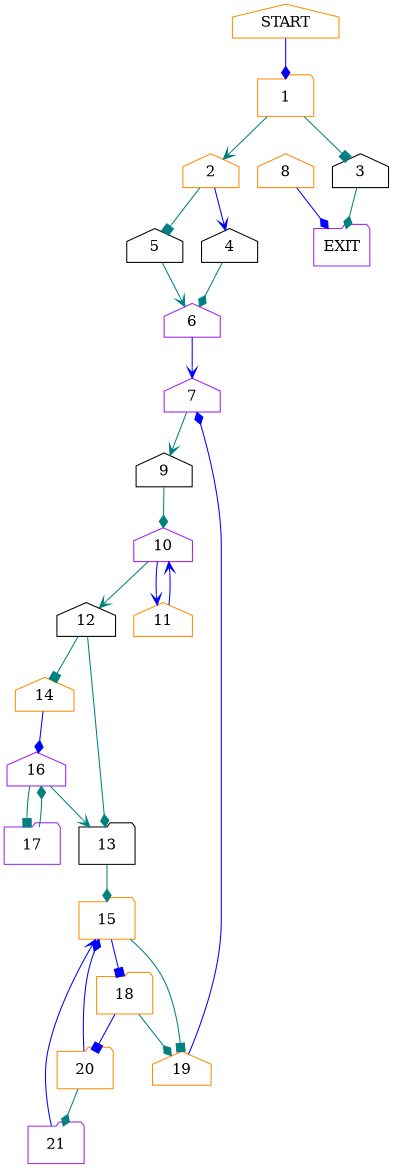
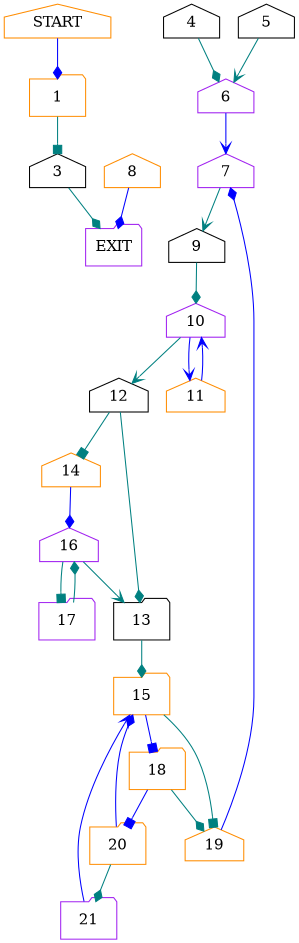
(211, 172) -> none
